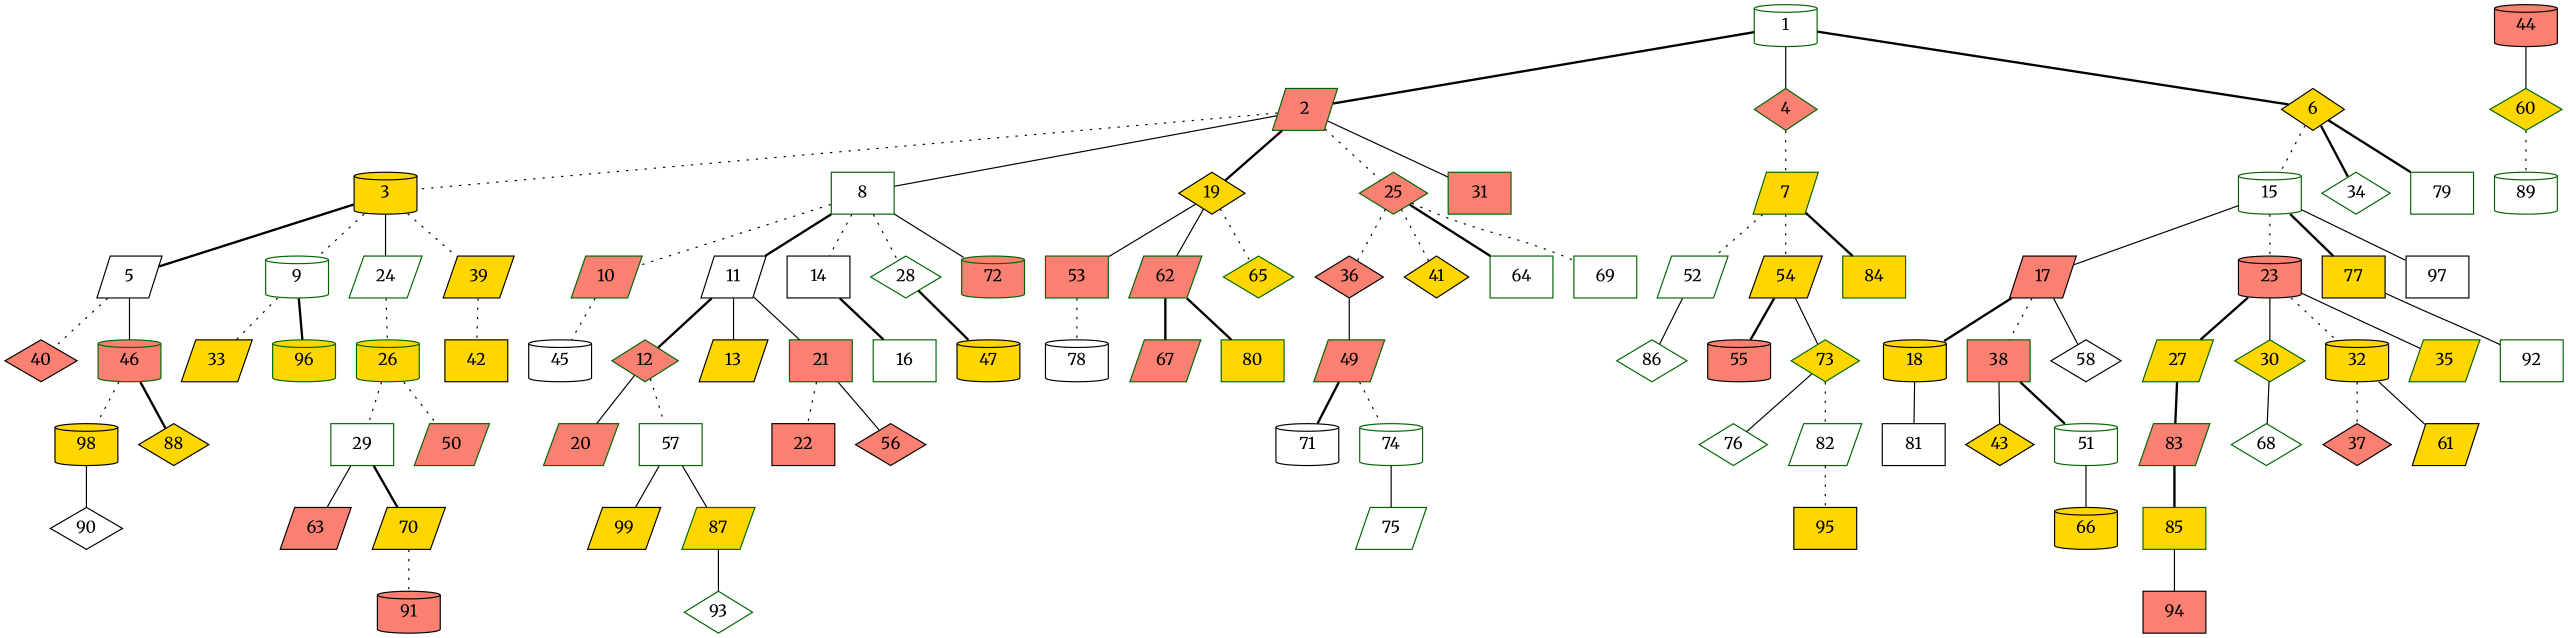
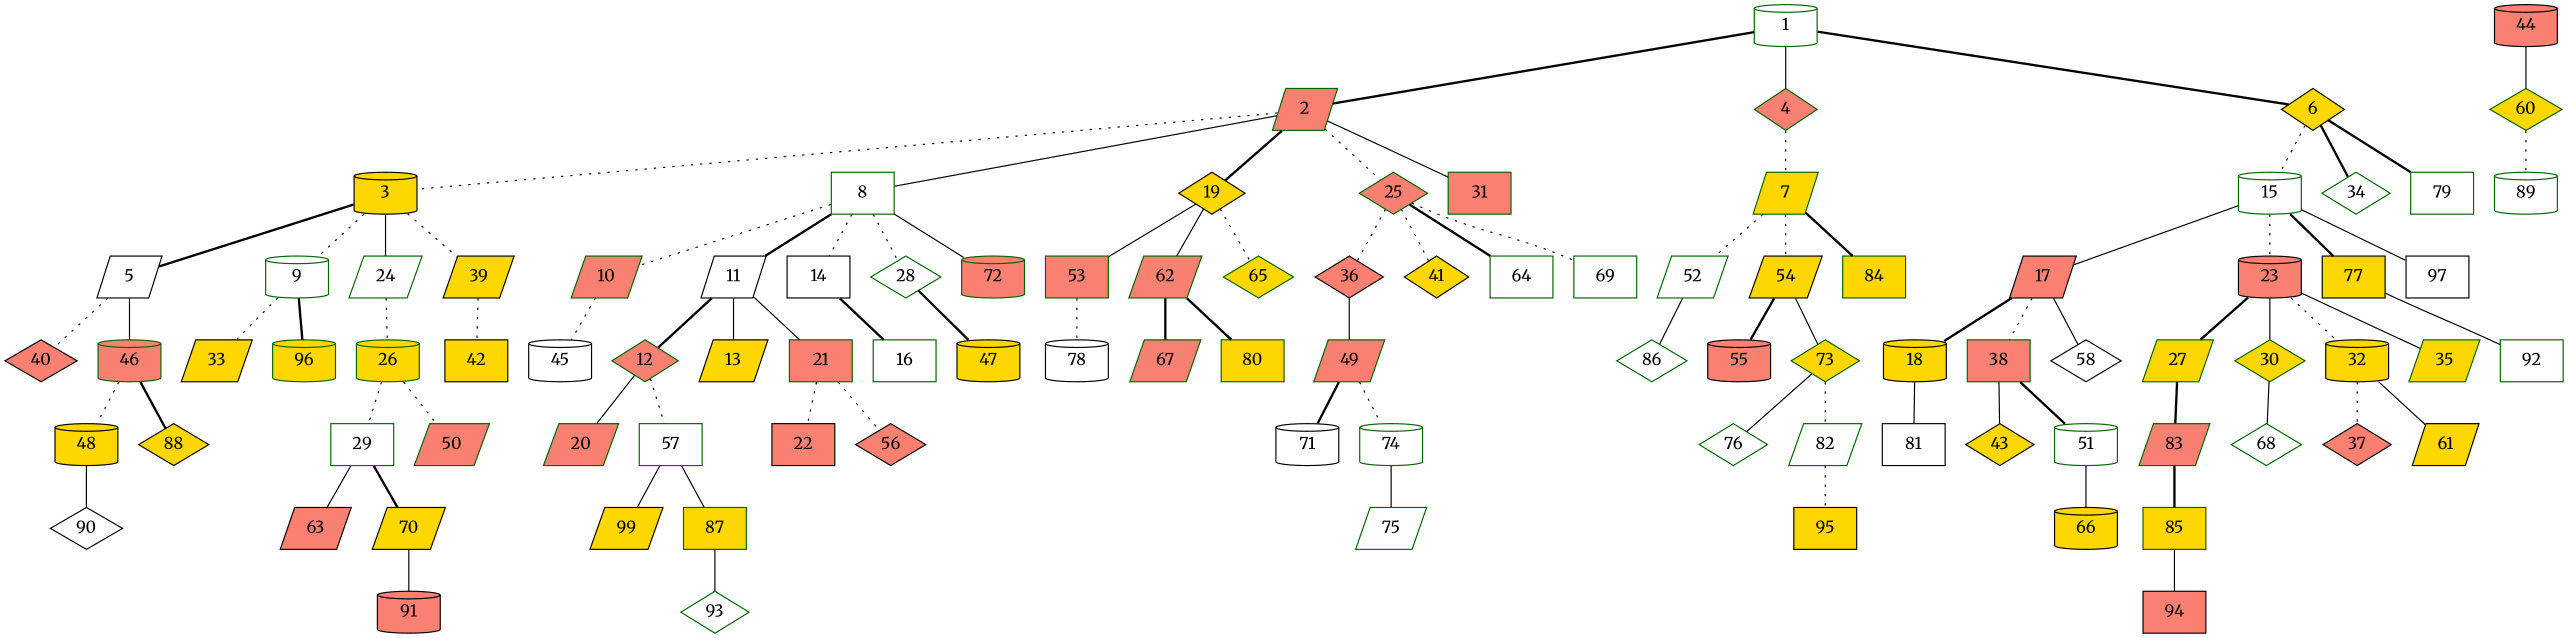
(859, 406) -> (859, 406)
(86, 445) -> (86, 445)
(718, 528) -> (715, 528)
(409, 570) -> (409, 570)
